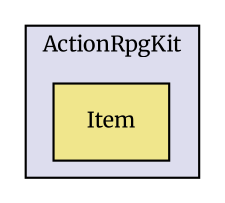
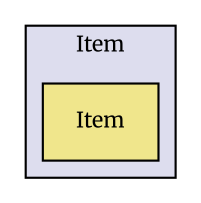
(112, 46) -> (101, 46)
